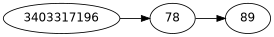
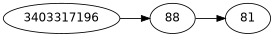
(173, 18) -> (173, 18)
(248, 18) -> (248, 18)
